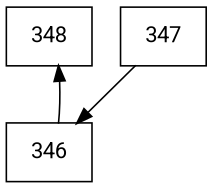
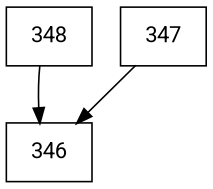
(60, 102) -> (39, 87)
